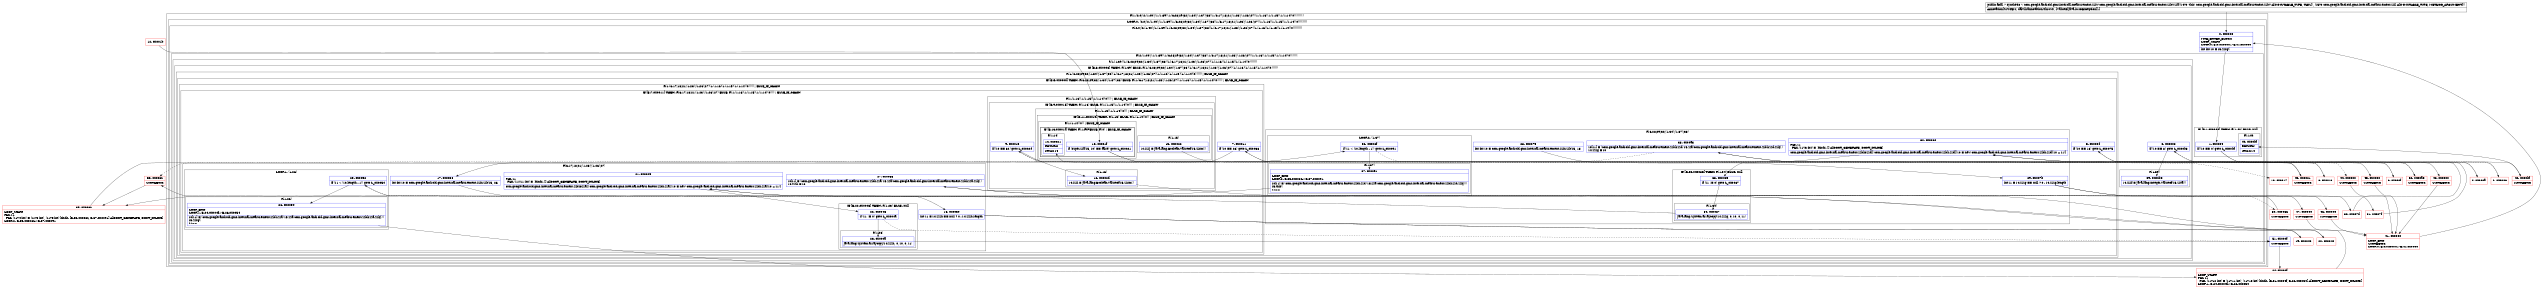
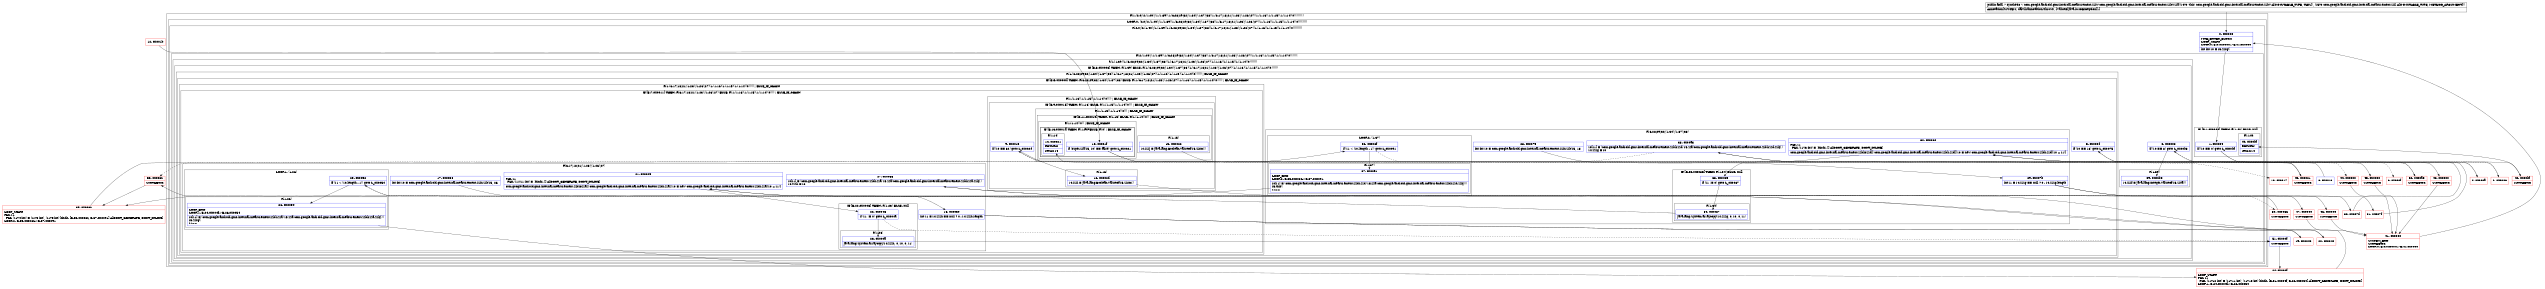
(1239, 147) -> none
(2325, 181) -> (2325, 181)
(2376, 241) -> (2378, 241)
